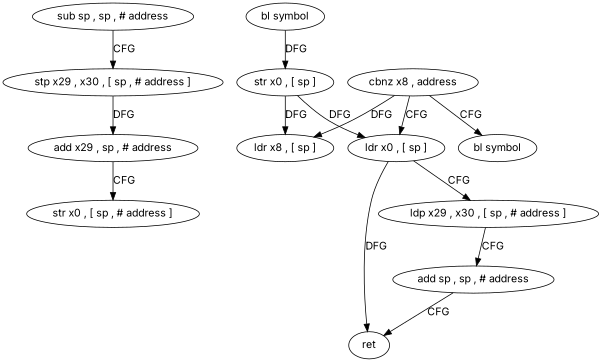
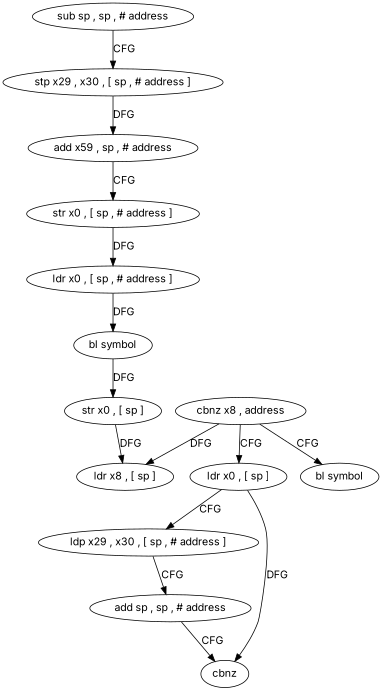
(325, 119) -> none
(113, 148) -> (113, 148)
none -> (113, 280)
(369, 345) -> (225, 674)
